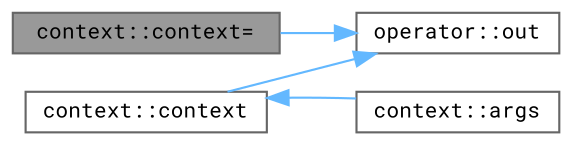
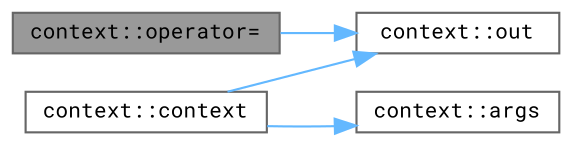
(146, 33) -> (146, 33)
(458, 33) -> (458, 33)
(323, 98) -> (301, 126)
